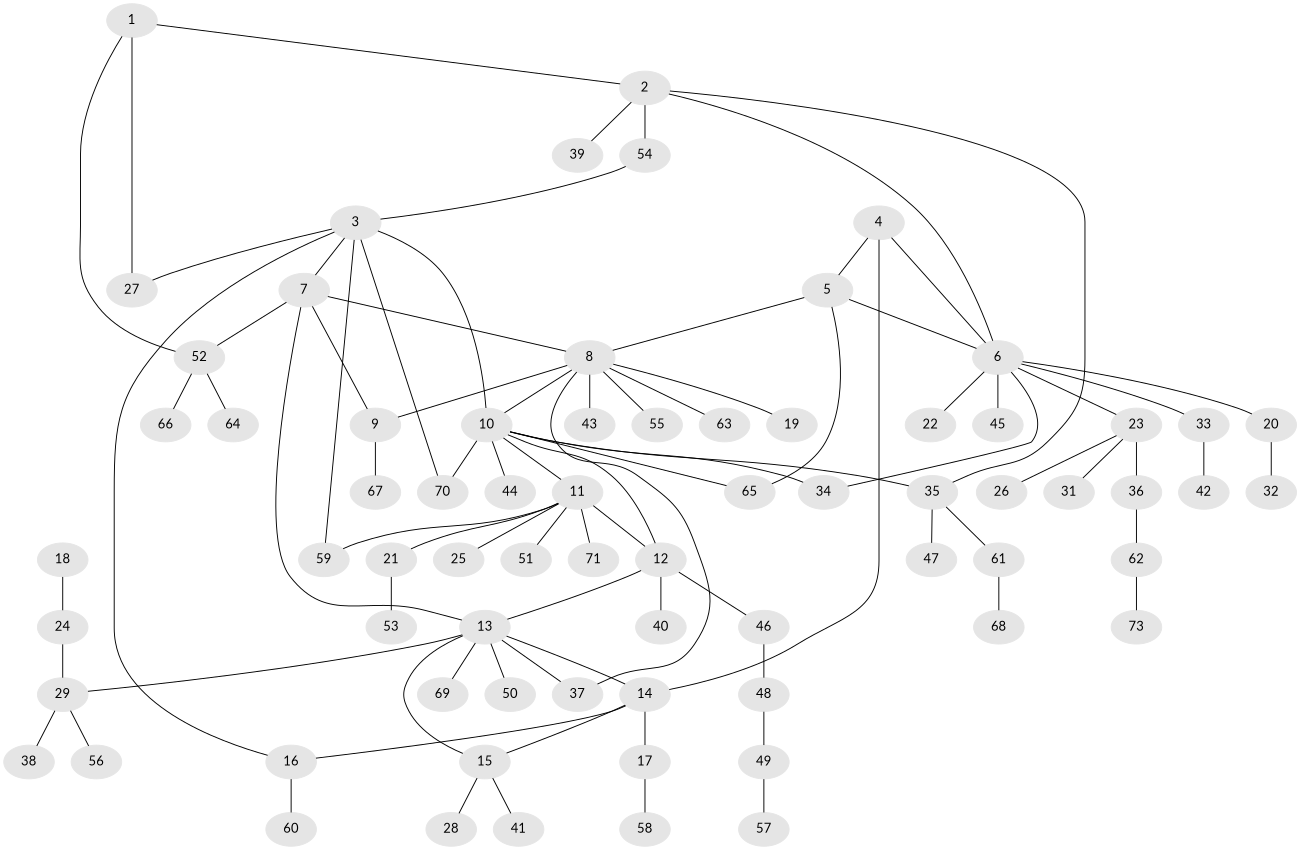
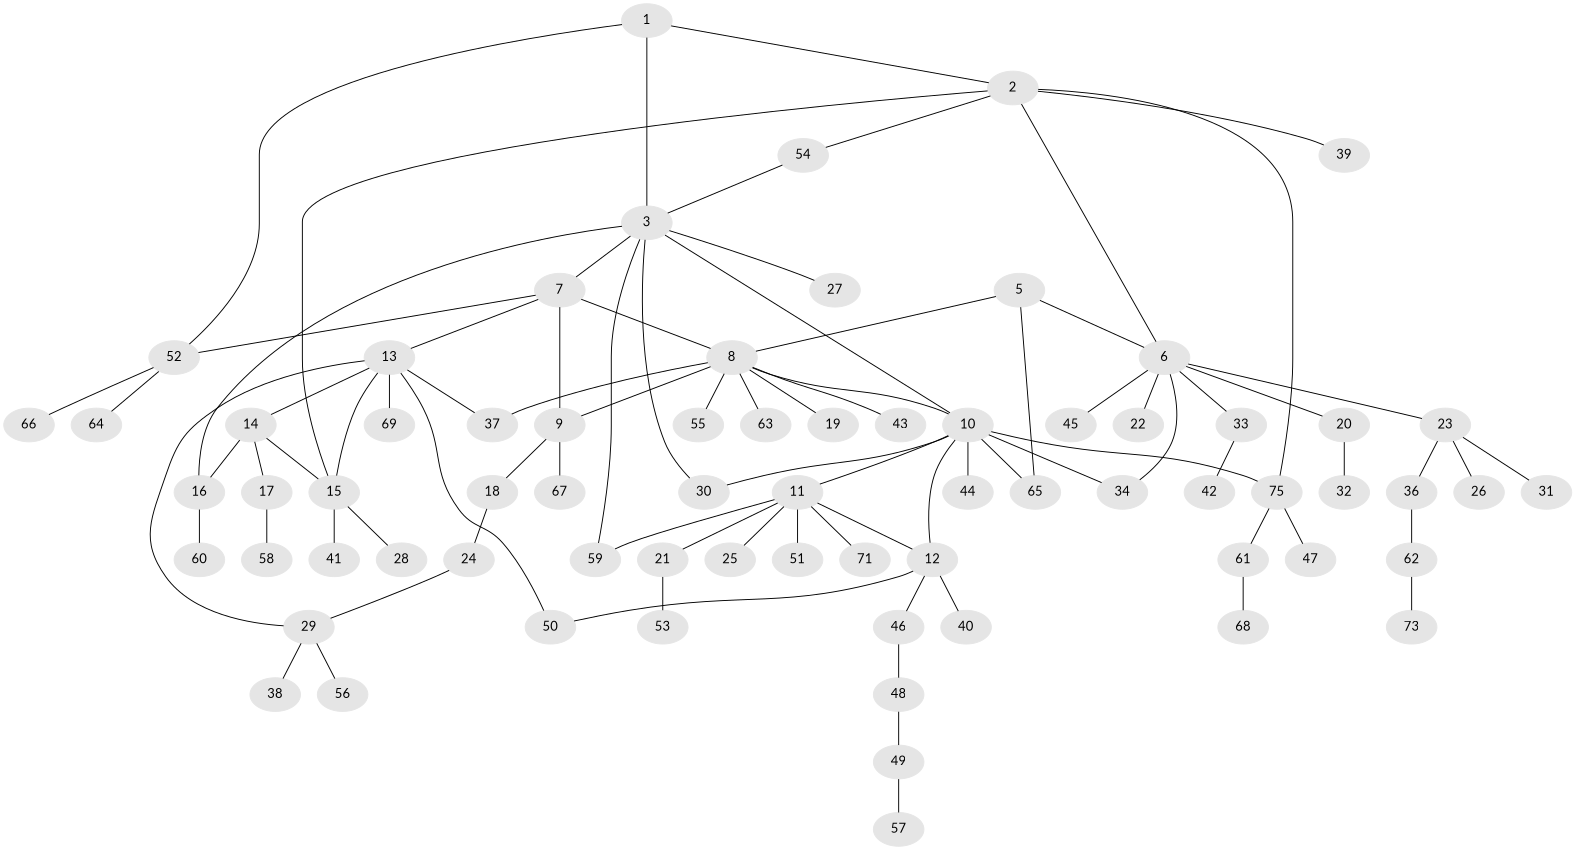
none -> (509, 148)
(132, 155) -> (647, 117)
(879, 223) -> none
none -> (526, 459)
(443, 492) -> (704, 492)
(932, 492) -> (1277, 492)
(575, 597) -> (744, 600)
